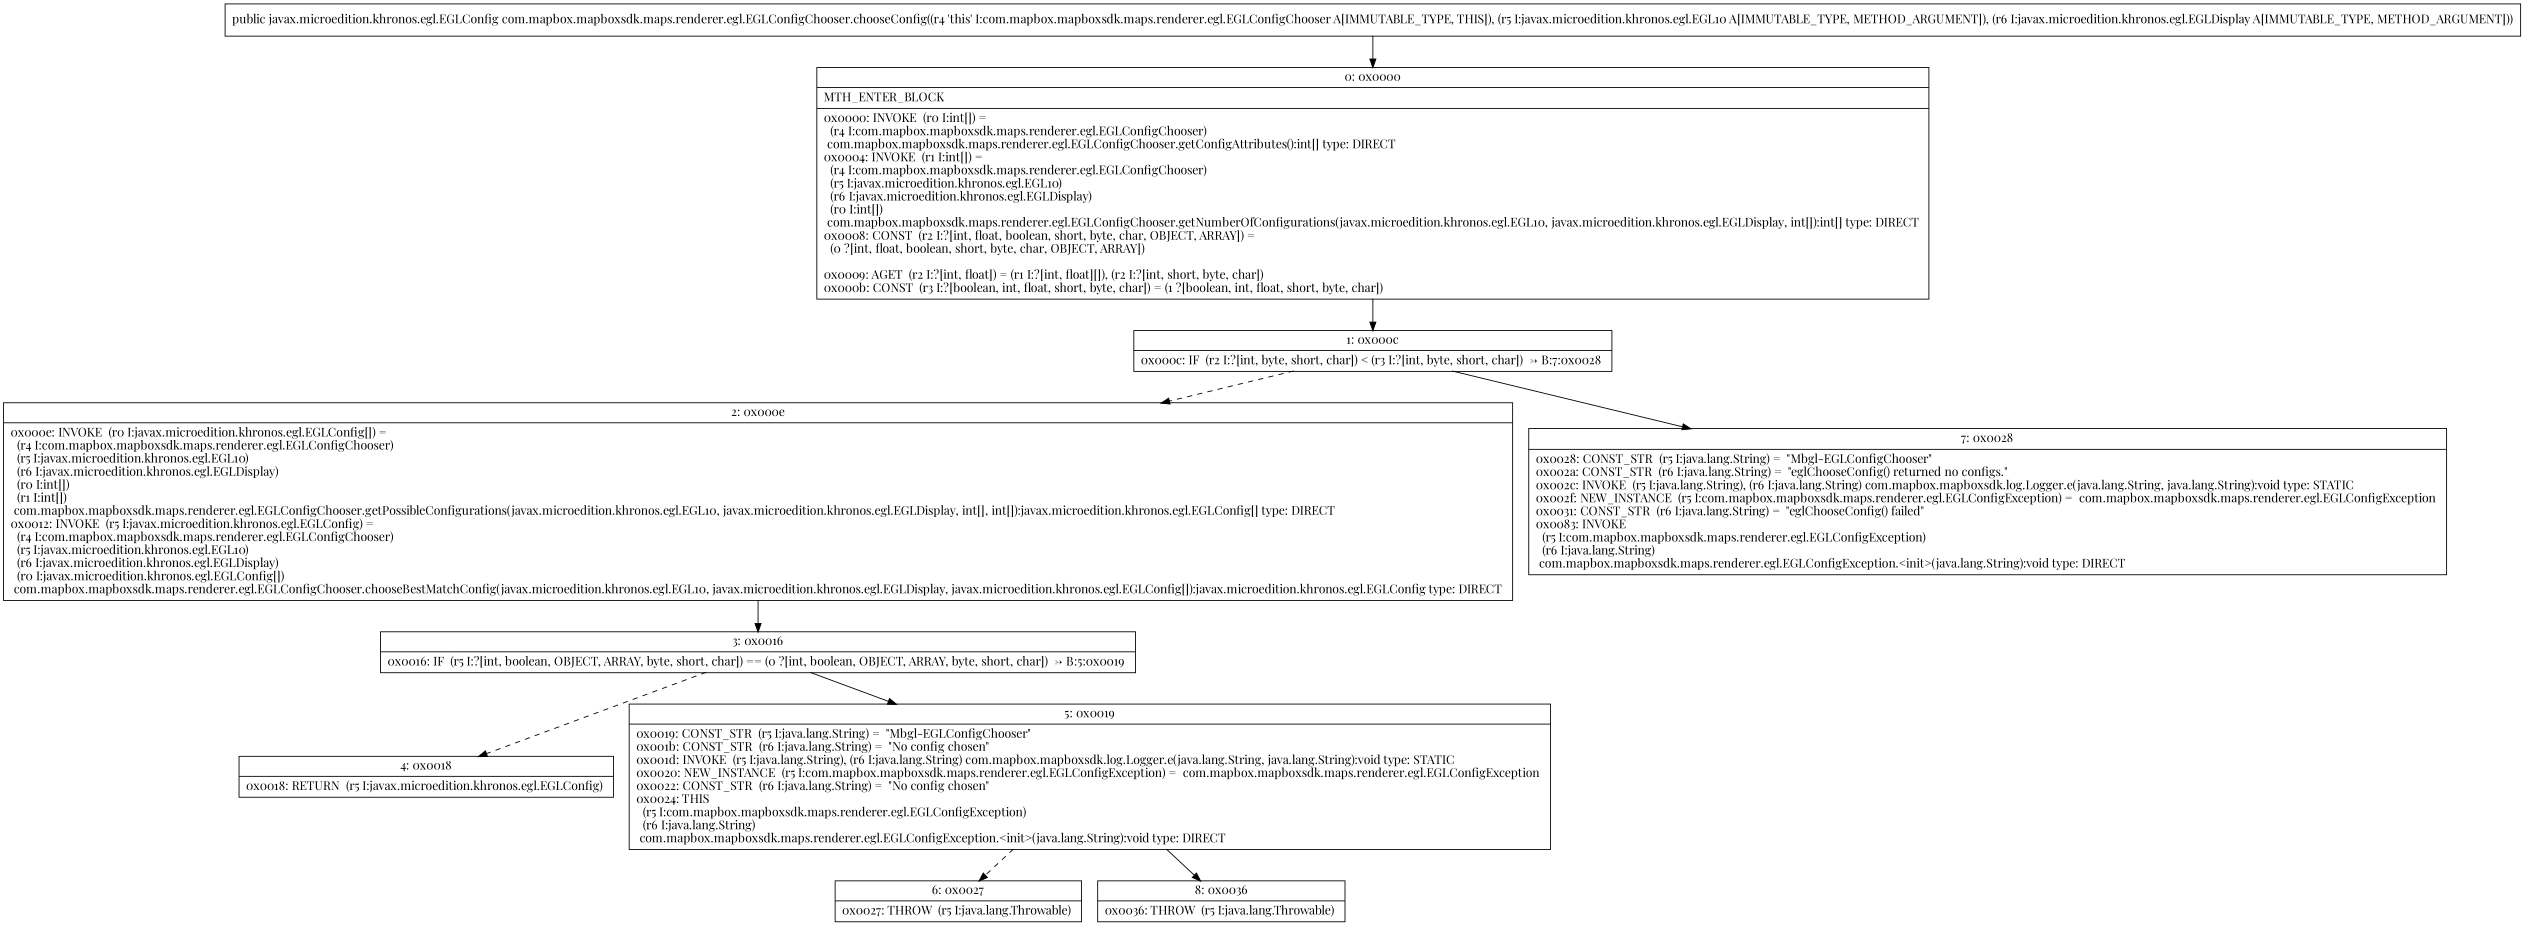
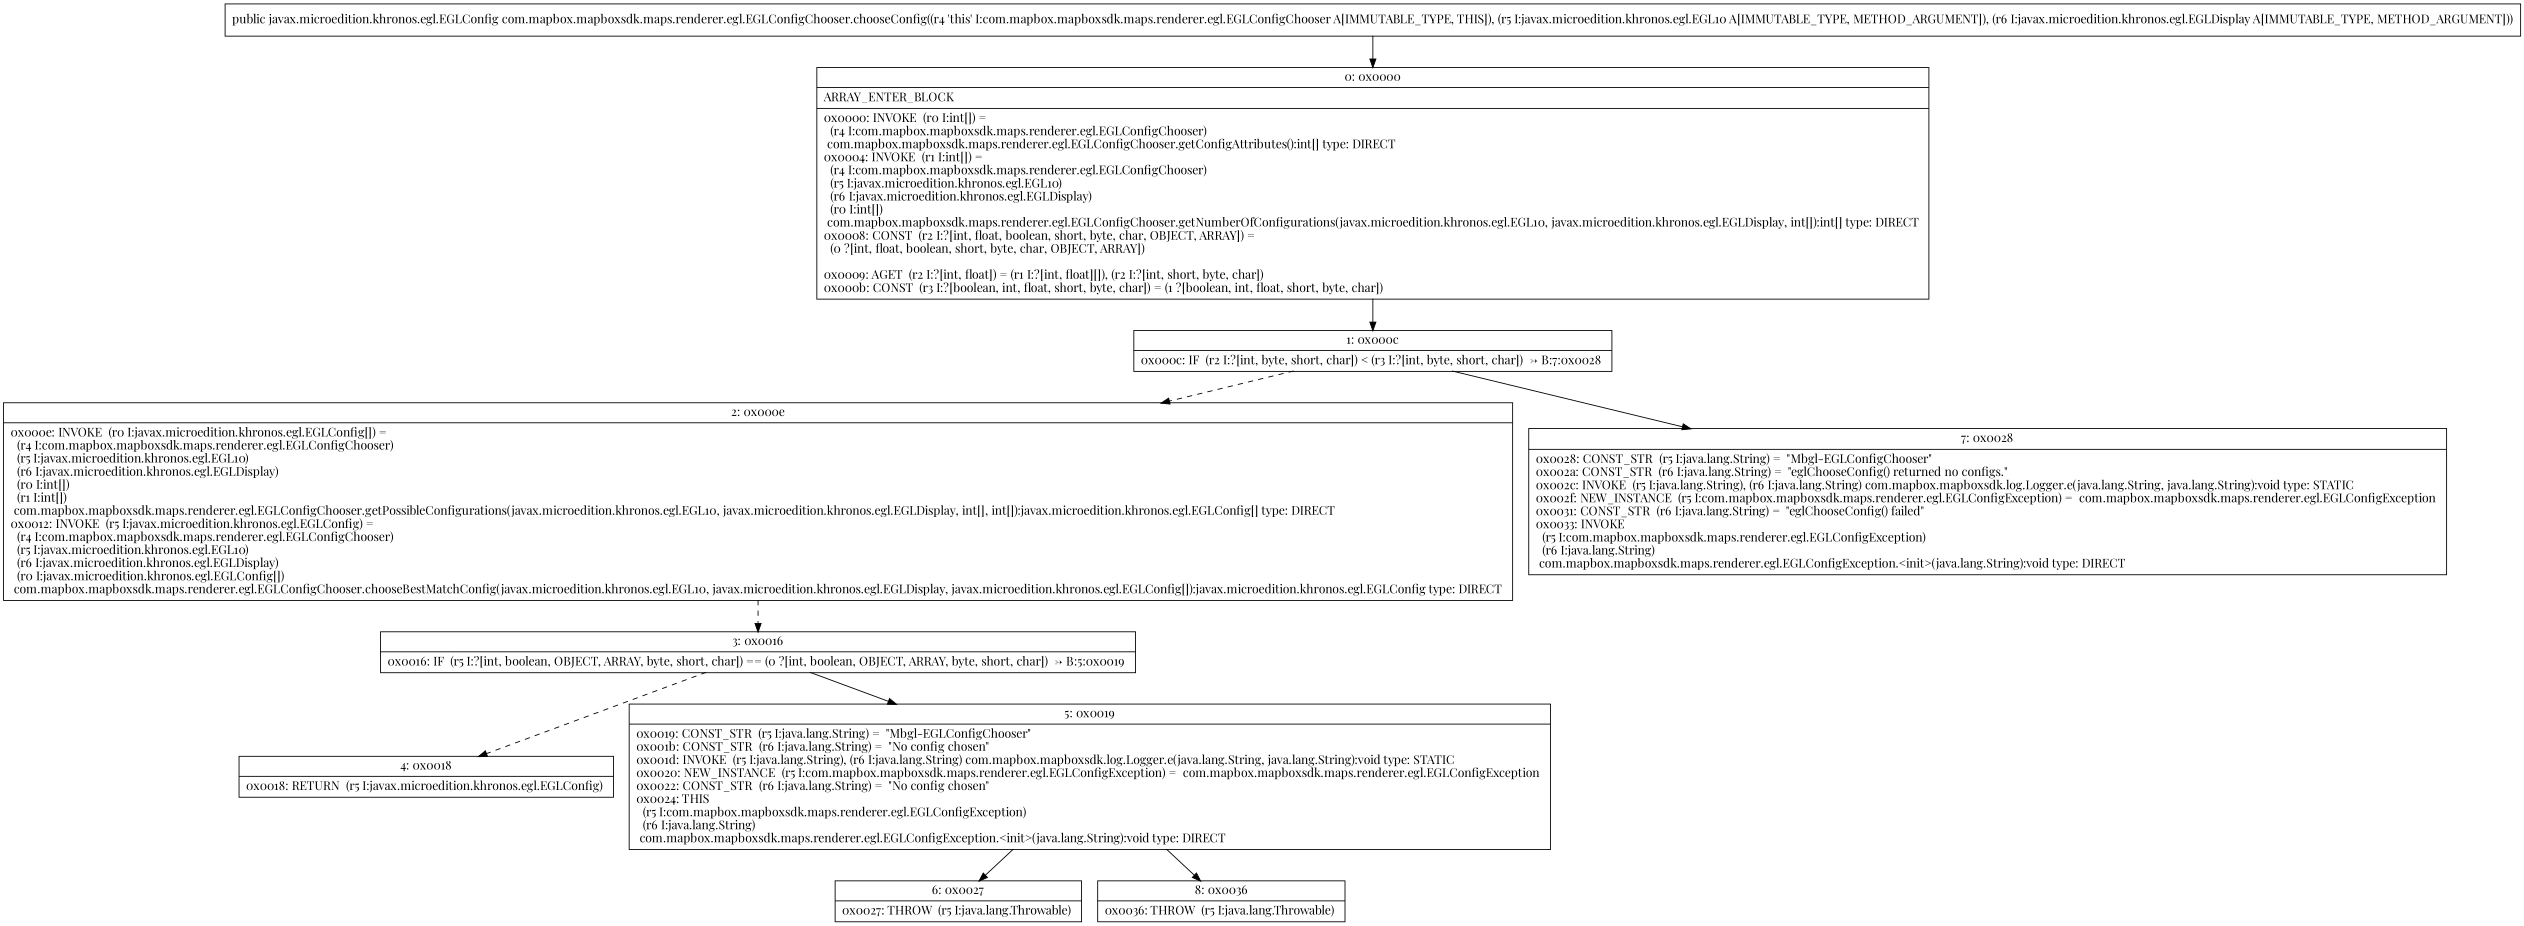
(884, 98) -> (889, 98)
(1584, 525) -> (1584, 525)
(758, 612) -> (758, 612)
(999, 862) -> (999, 862)
